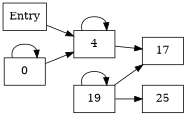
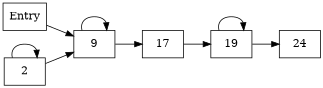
(94, 44) -> (94, 44)
(25, 72) -> (25, 72)
(126, 77) -> (193, 44)
(163, 99) -> (300, 44)
